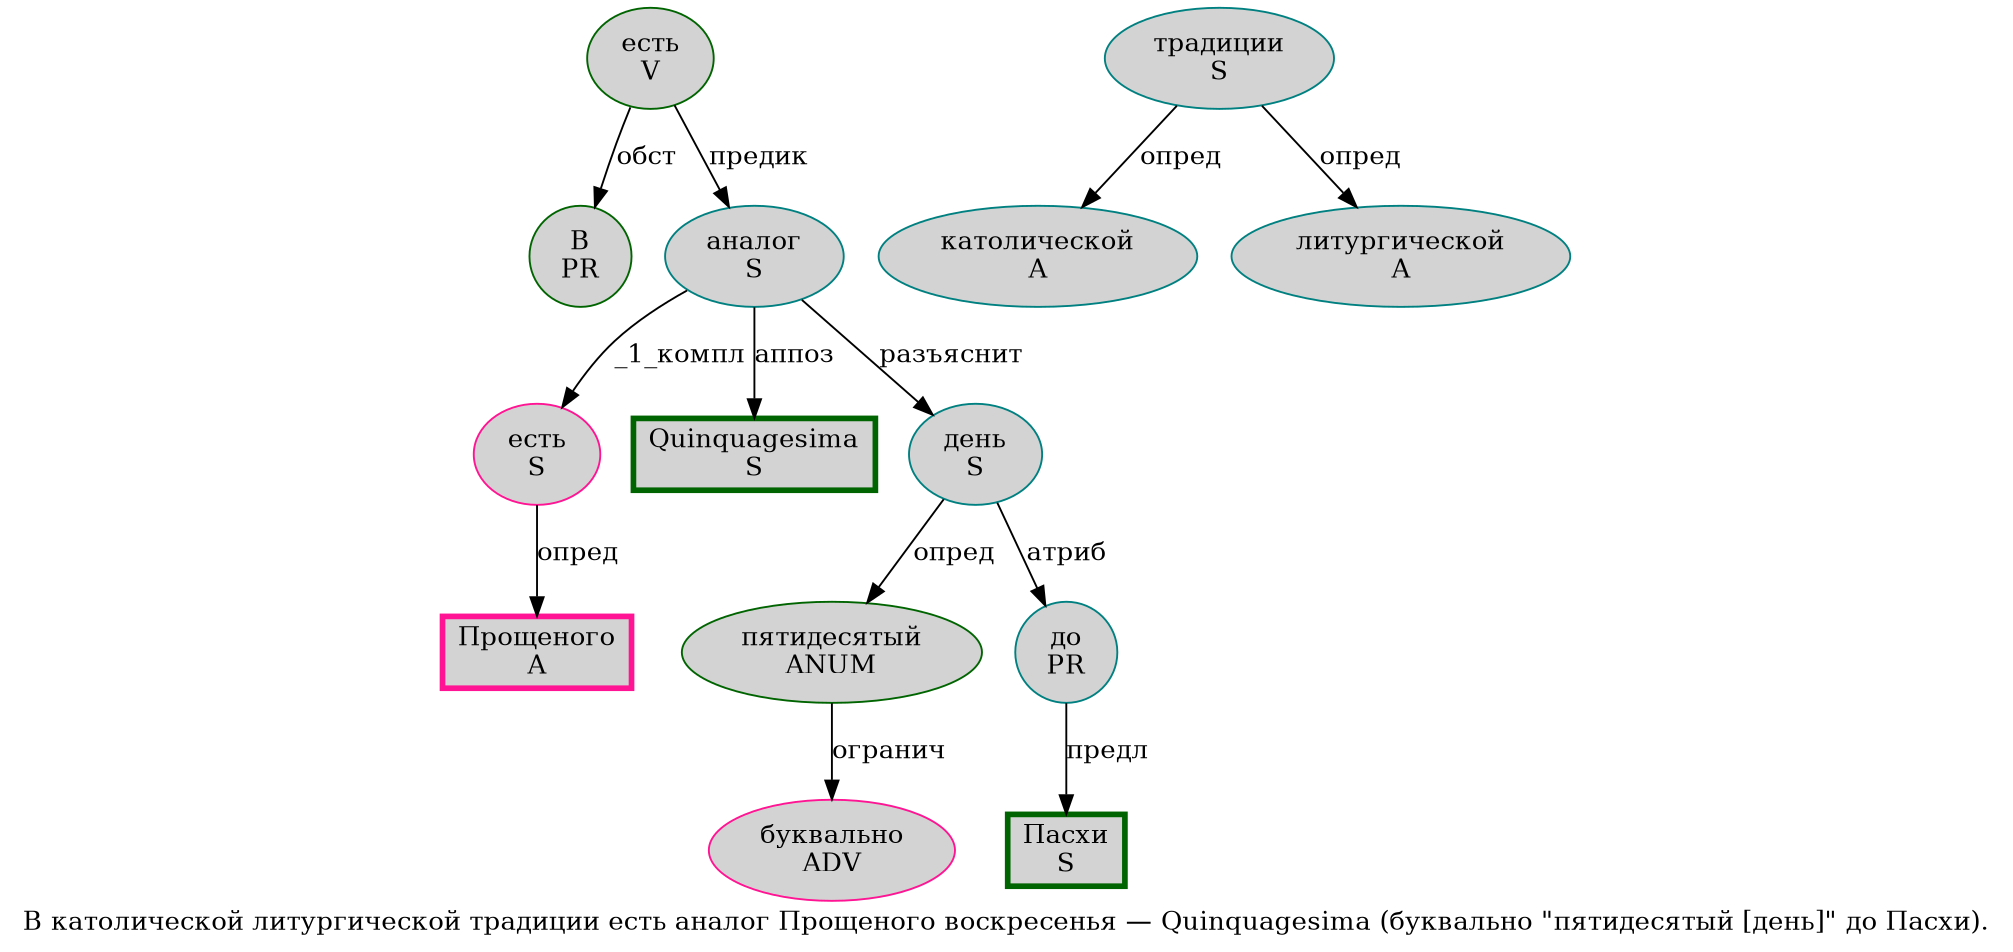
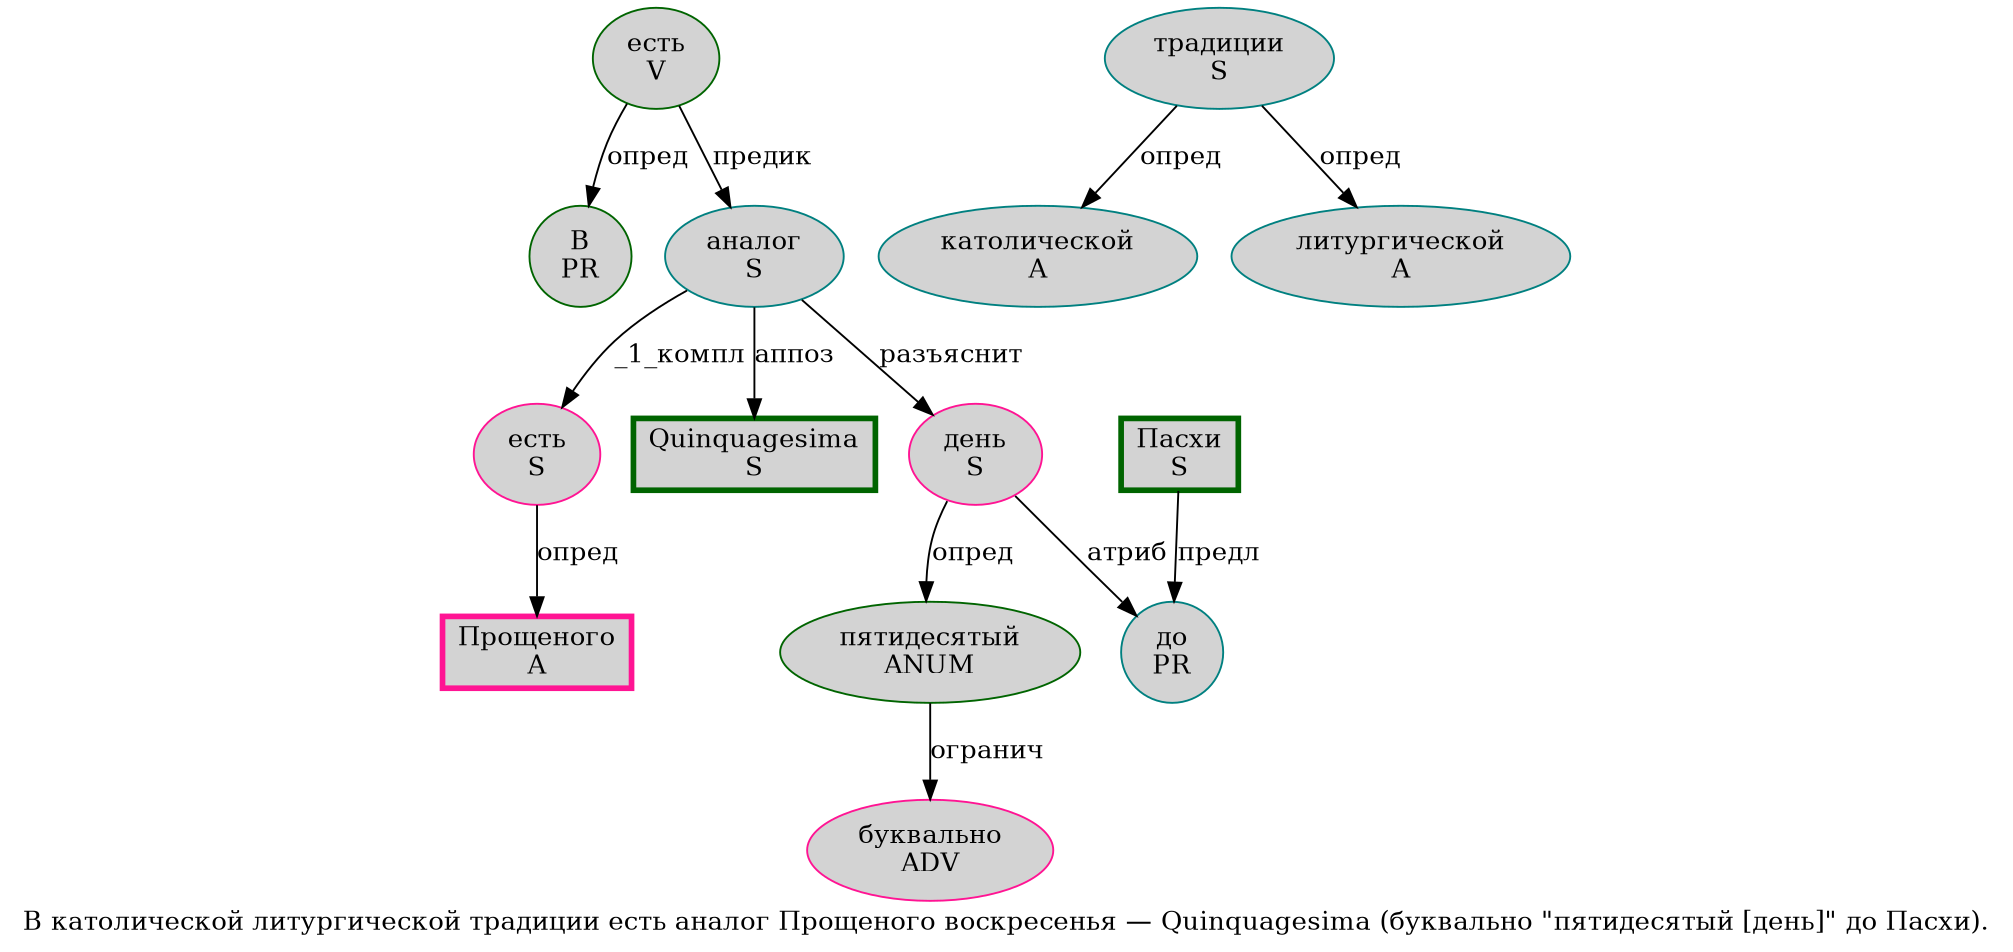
(647, 157) -> (648, 157)
(976, 454) -> (976, 454)
(1066, 749) -> (1177, 536)
